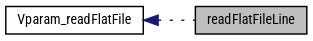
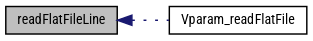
(177, 20) -> (150, 20)
